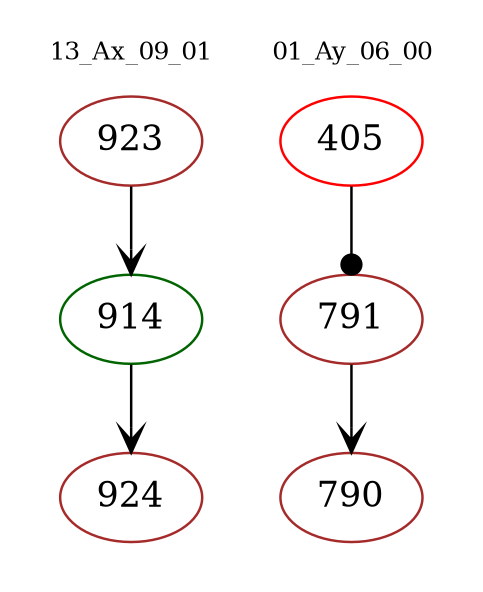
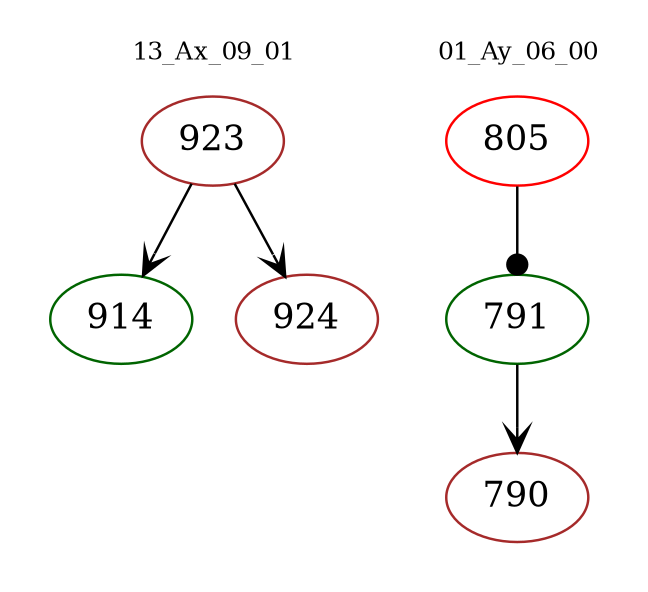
(351, 141) -> (517, 141)
(351, 319) -> (517, 319)
(131, 396) -> (254, 219)
